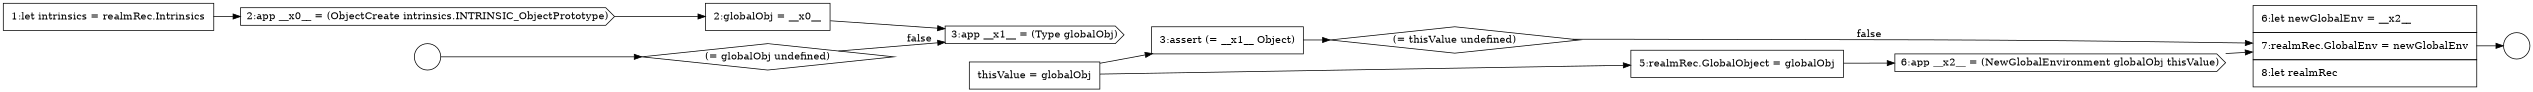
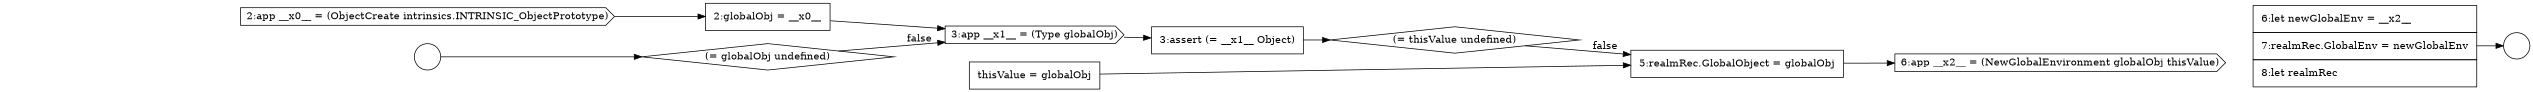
(108, 16) -> none
(1909, 40) -> (1574, 50)
(2235, 53) -> none
(1123, 59) -> (1134, 37)
